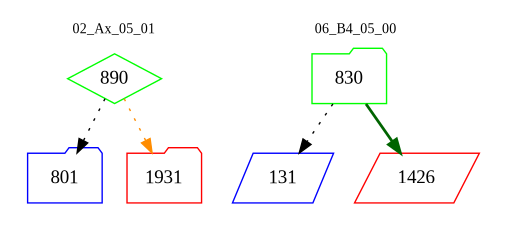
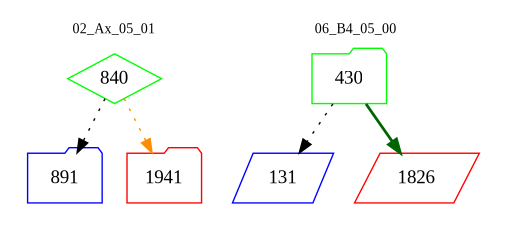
(115, 79) -> (115, 79)
(349, 79) -> (349, 79)
(65, 178) -> (65, 178)
(164, 178) -> (164, 178)
(417, 178) -> (417, 178)
